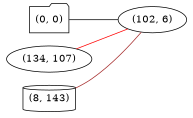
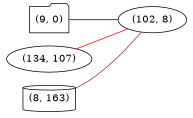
(49, 20) -> (49, 20)
(152, 20) -> (152, 20)
(49, 98) -> (49, 98)
